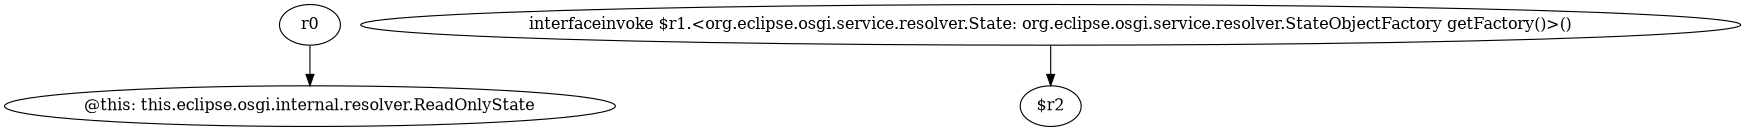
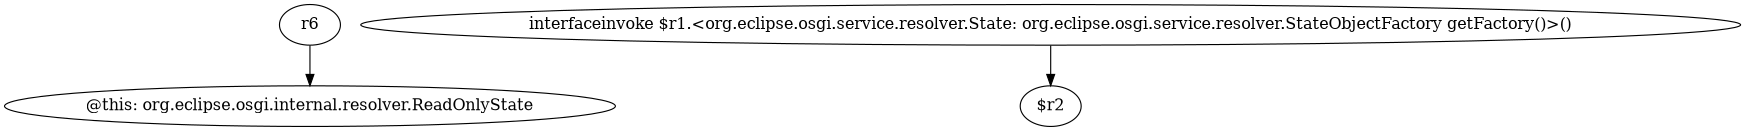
(310, 25) -> (310, 25)
(310, 106) -> (310, 106)
